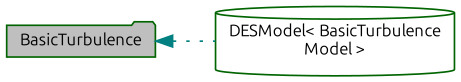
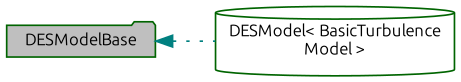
(81, 41) -> (81, 41)
